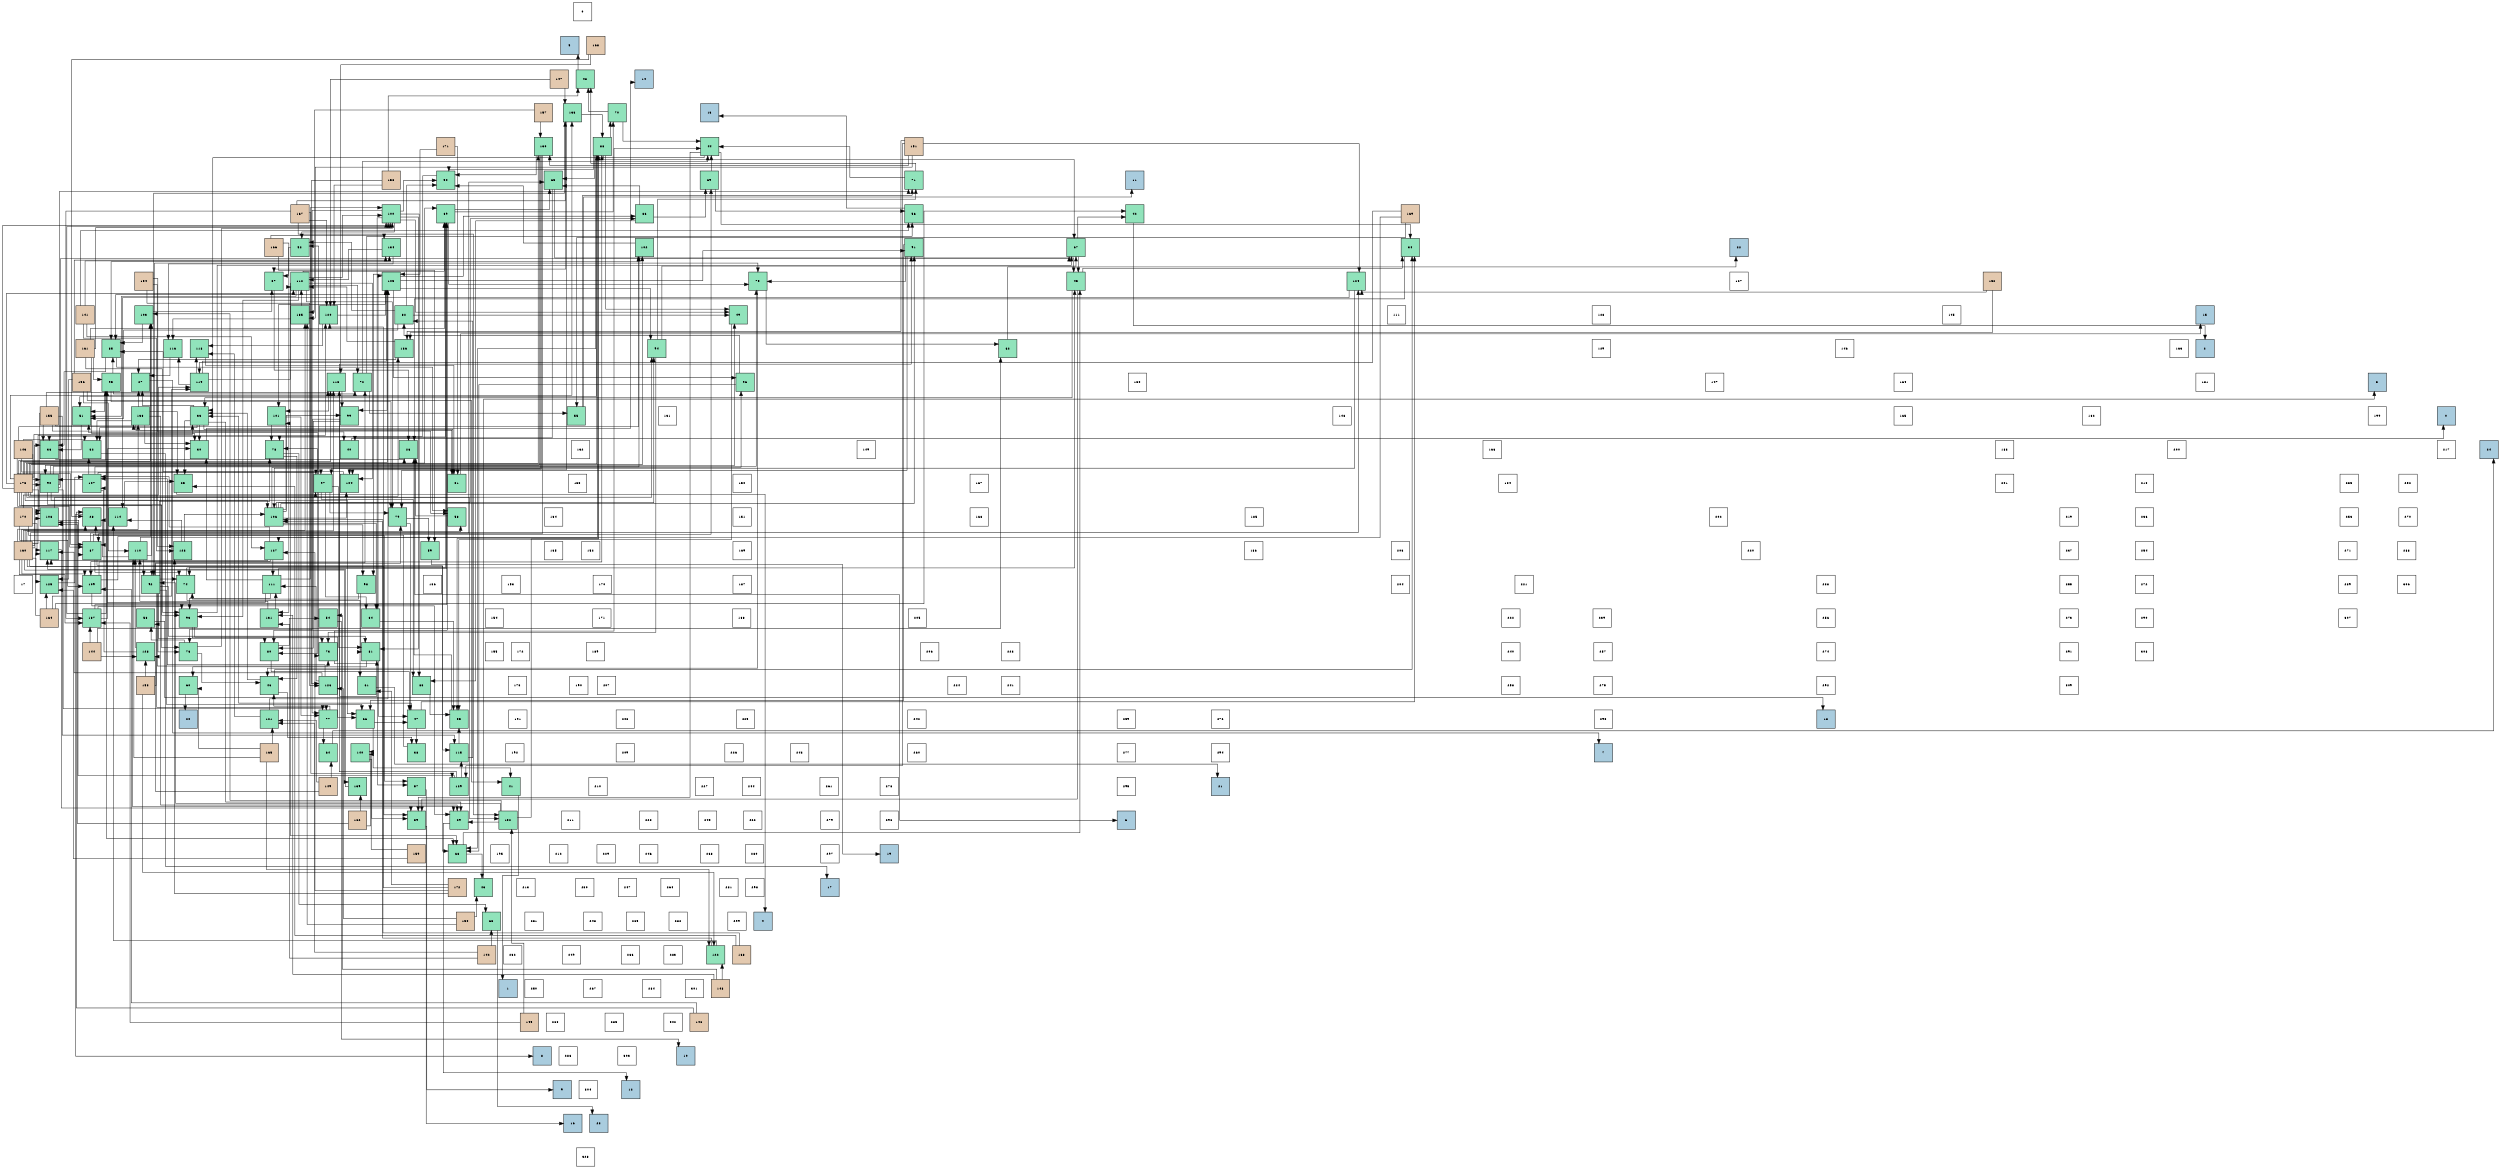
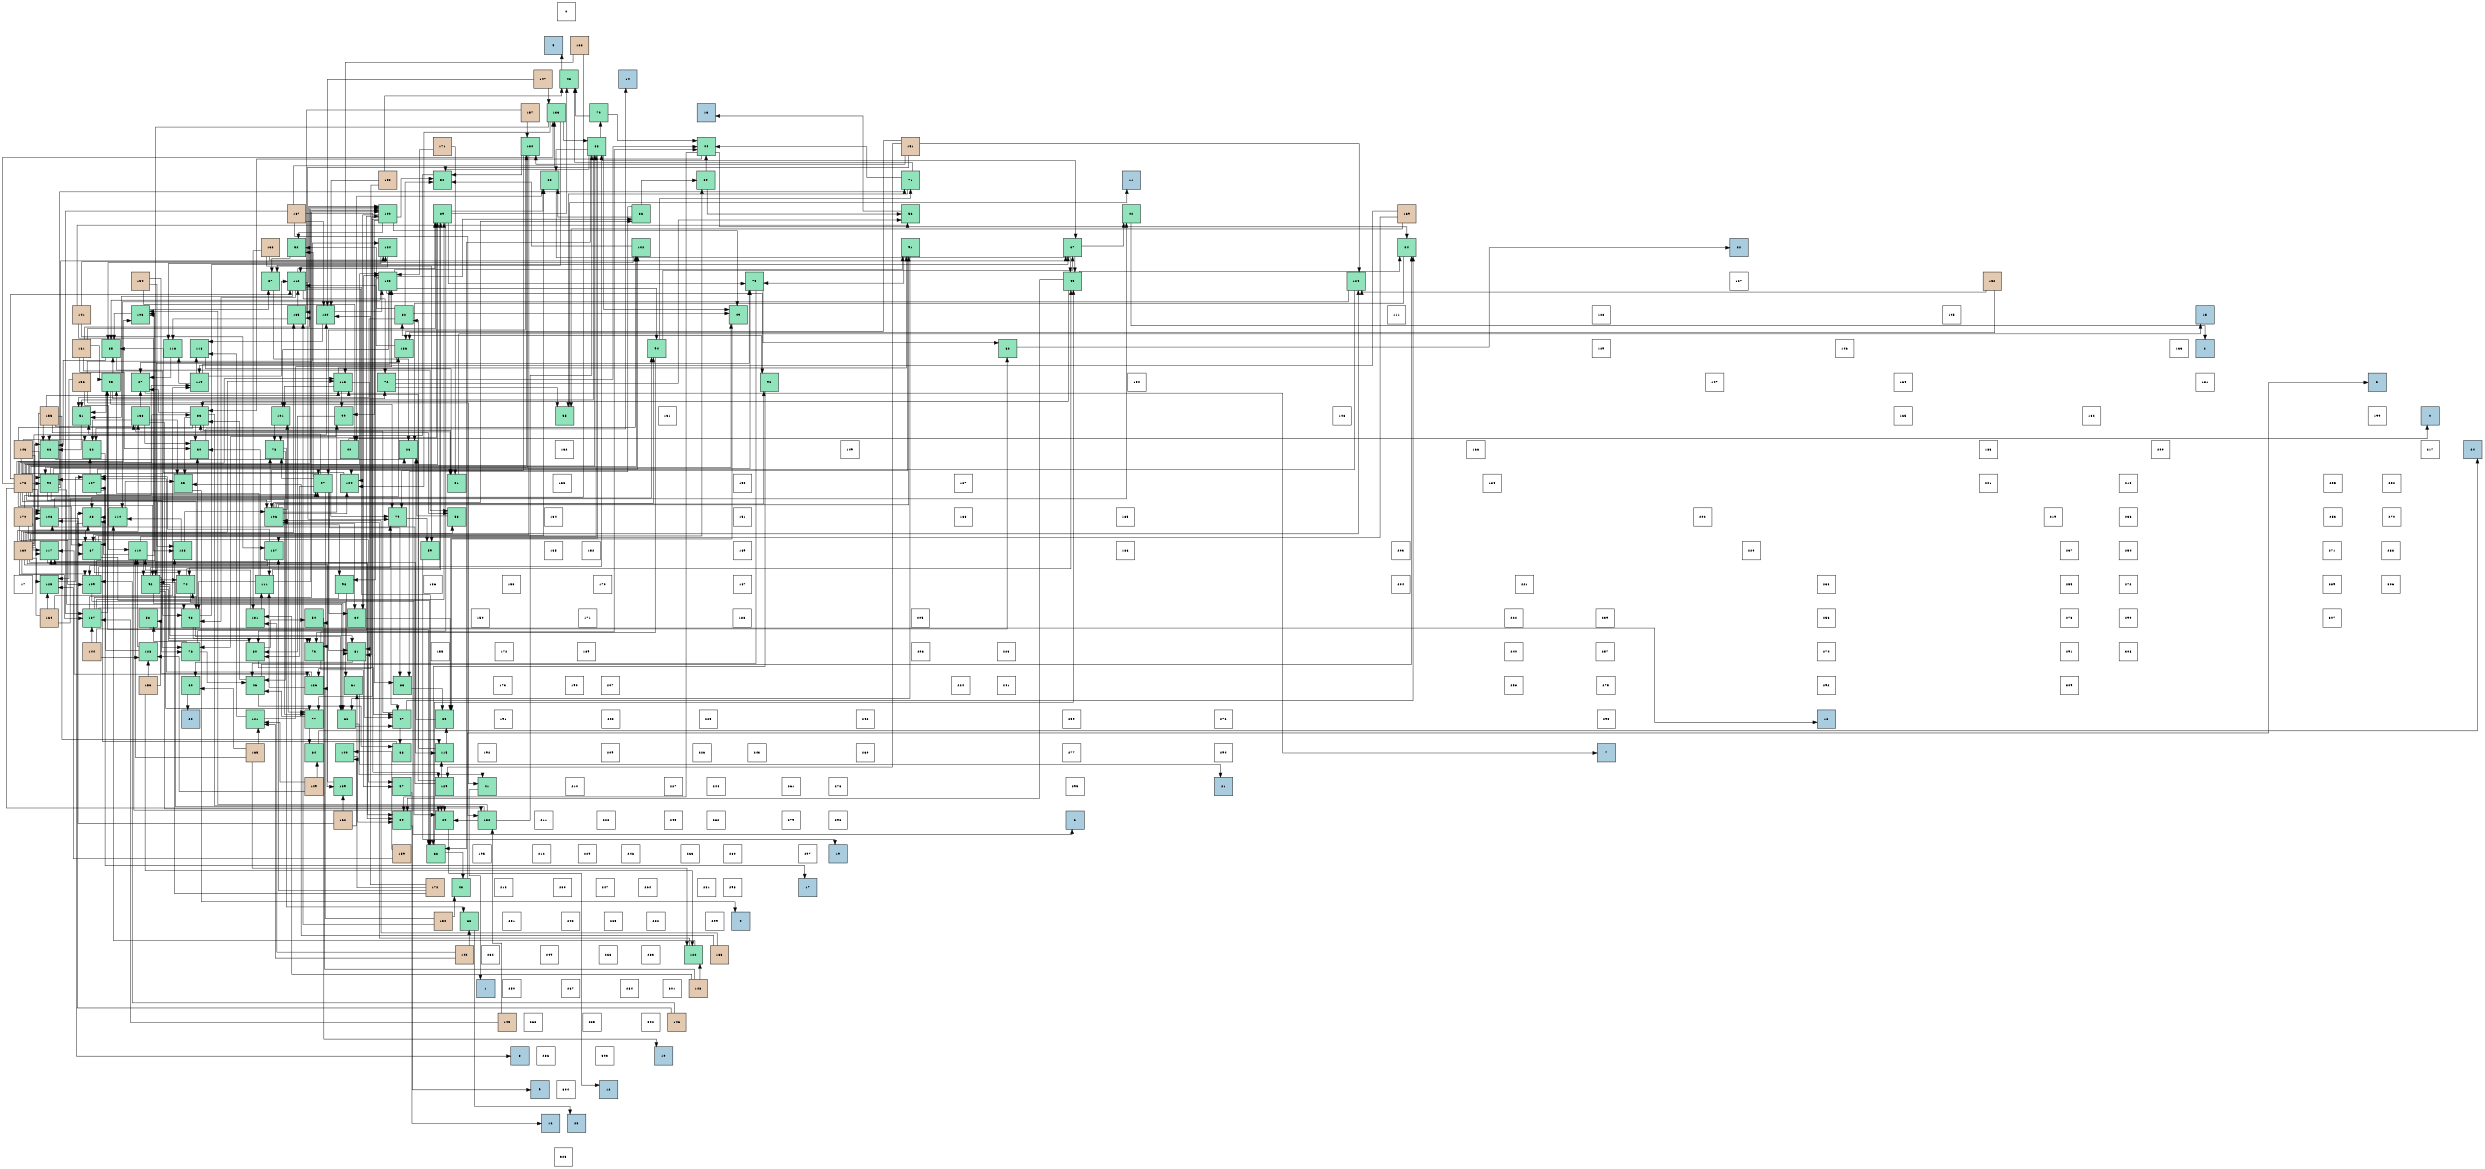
(642, 195) -> (636, 194)
(546, 212) -> (552, 213)
(337, 563) -> none
